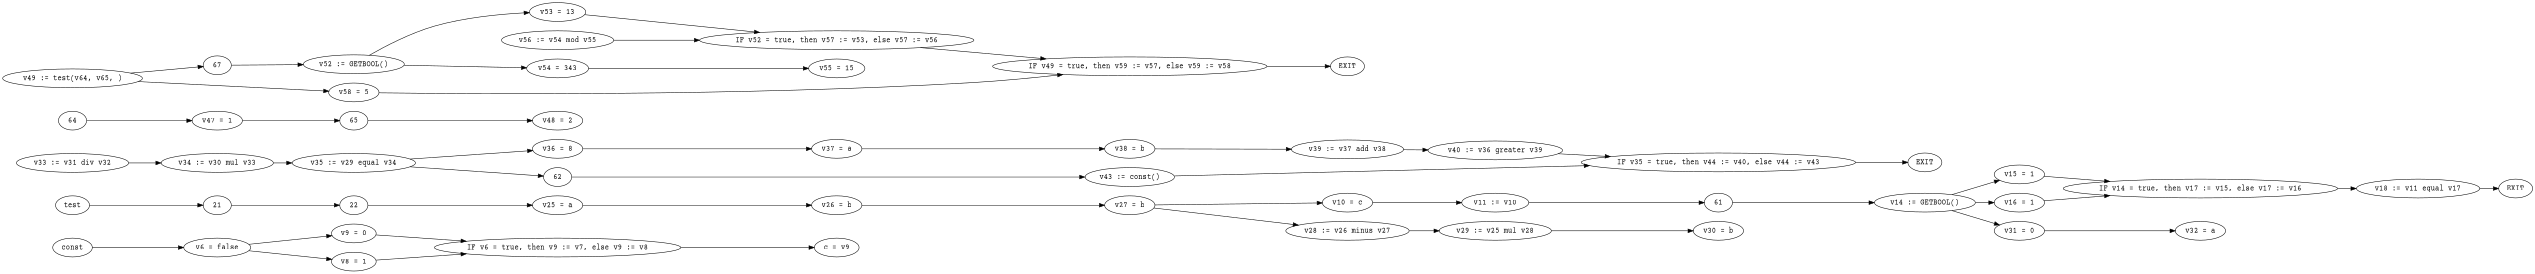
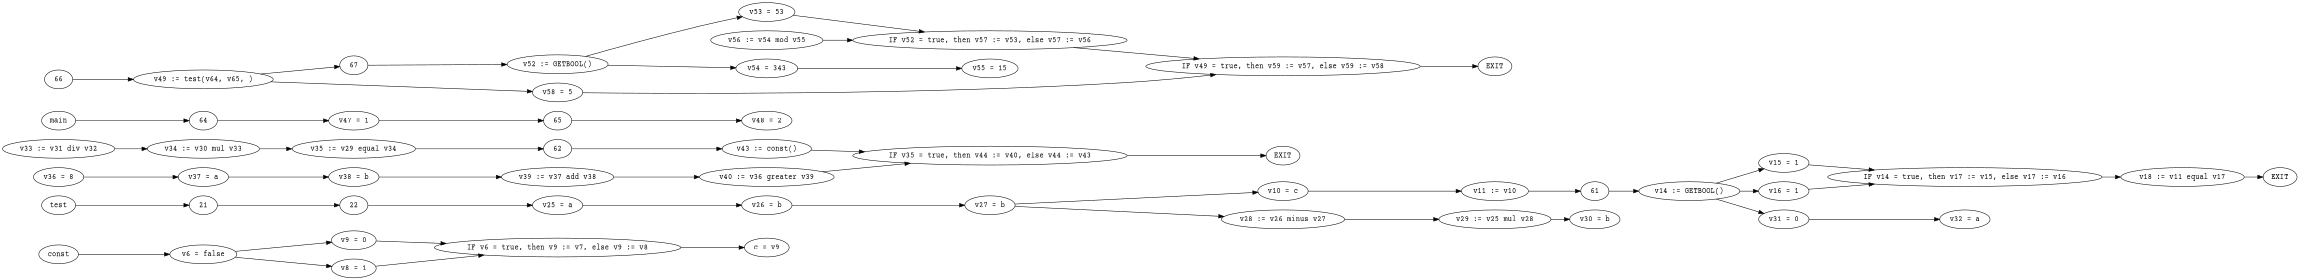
(558, 12) -> (767, 12)
none -> (59, 79)
none -> (59, 121)
(469, 155) -> none
